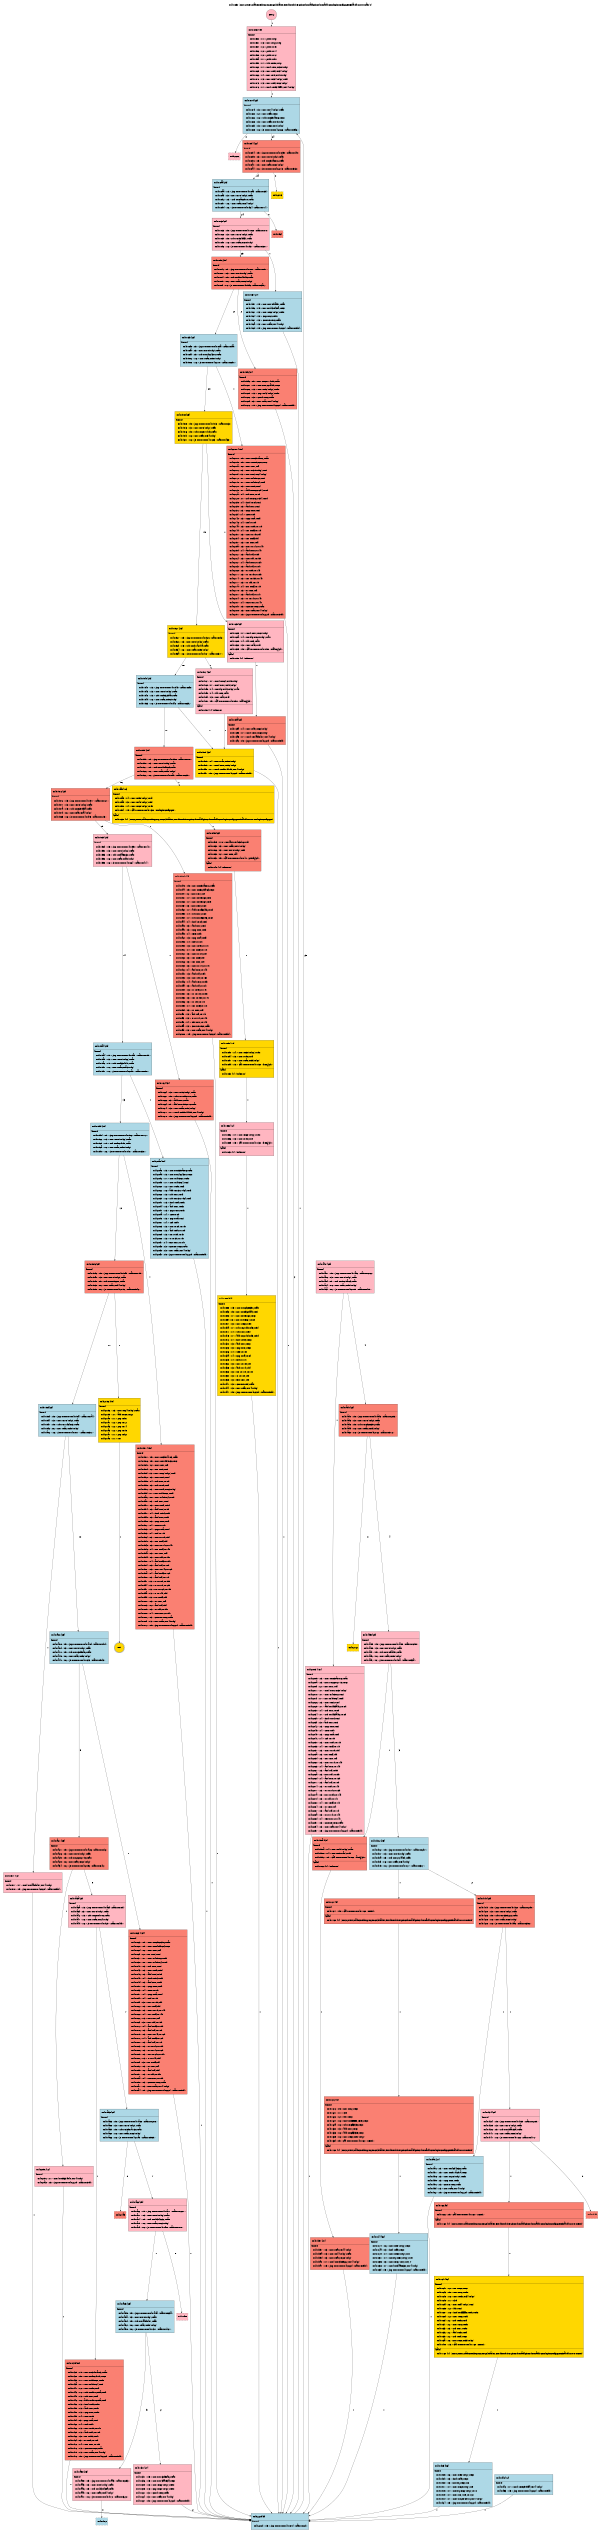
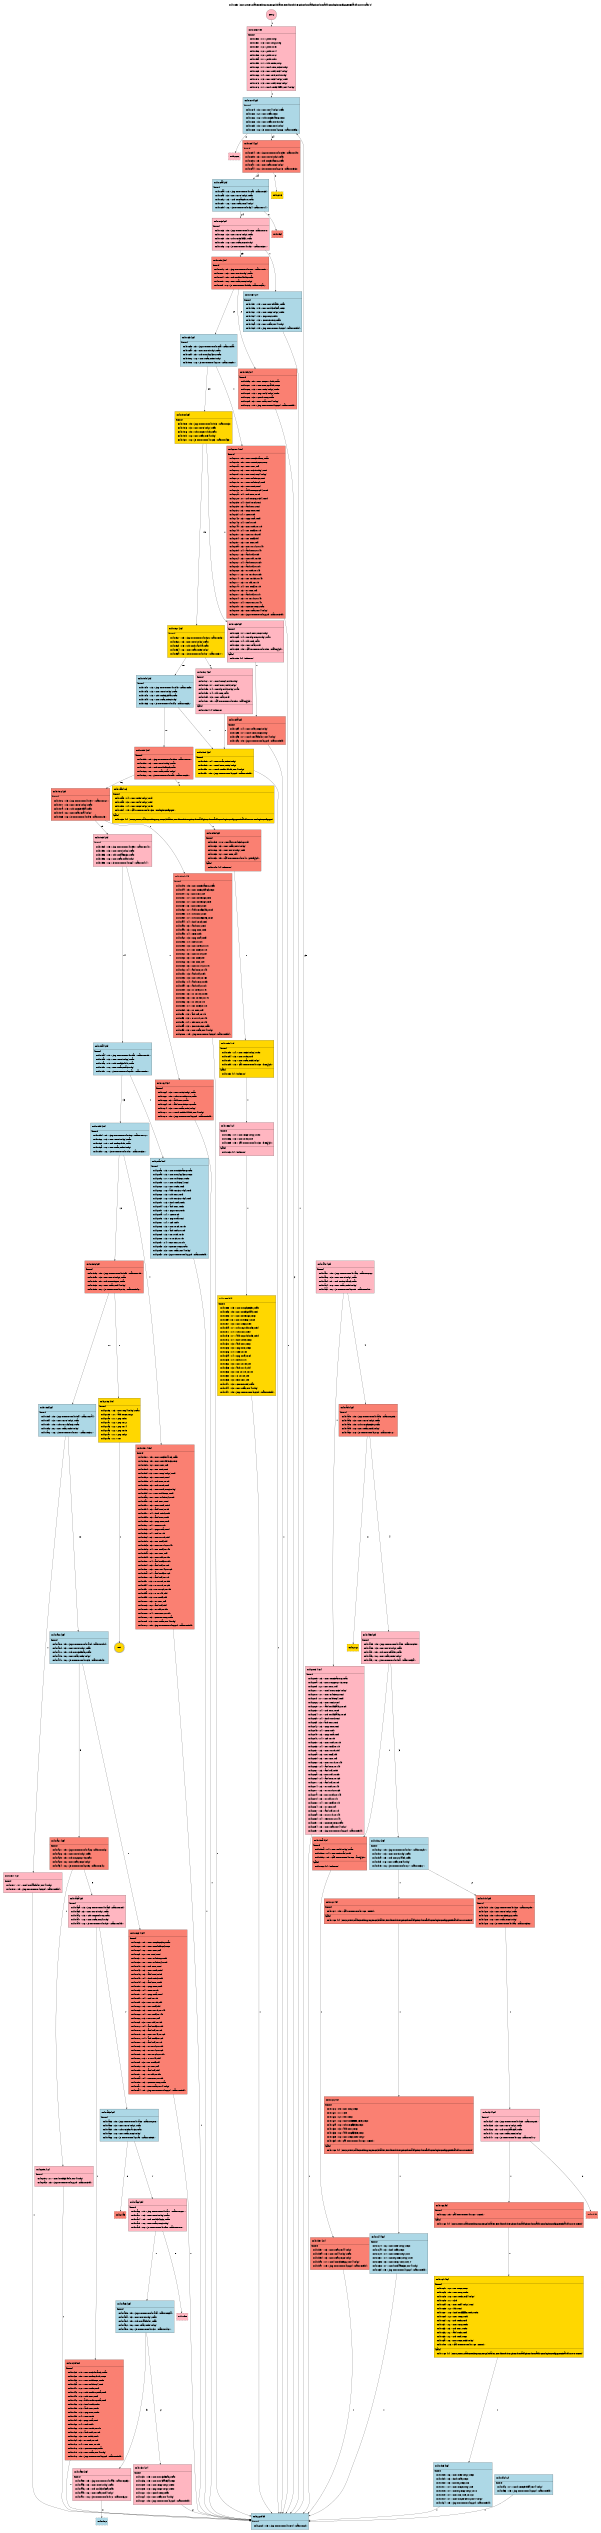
(454, 2176) -> none
